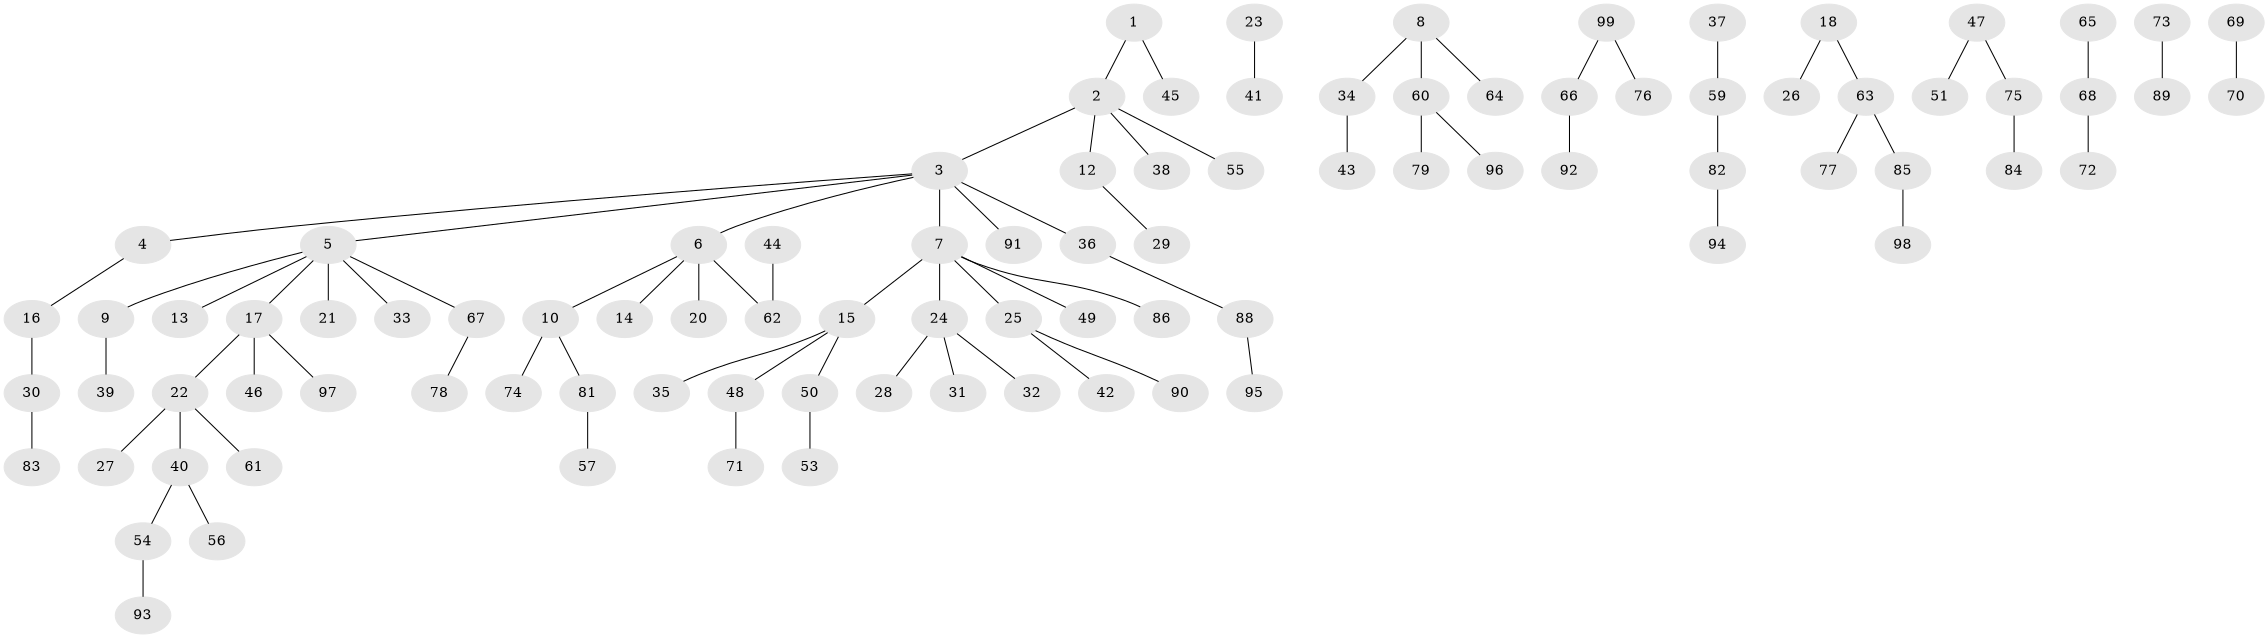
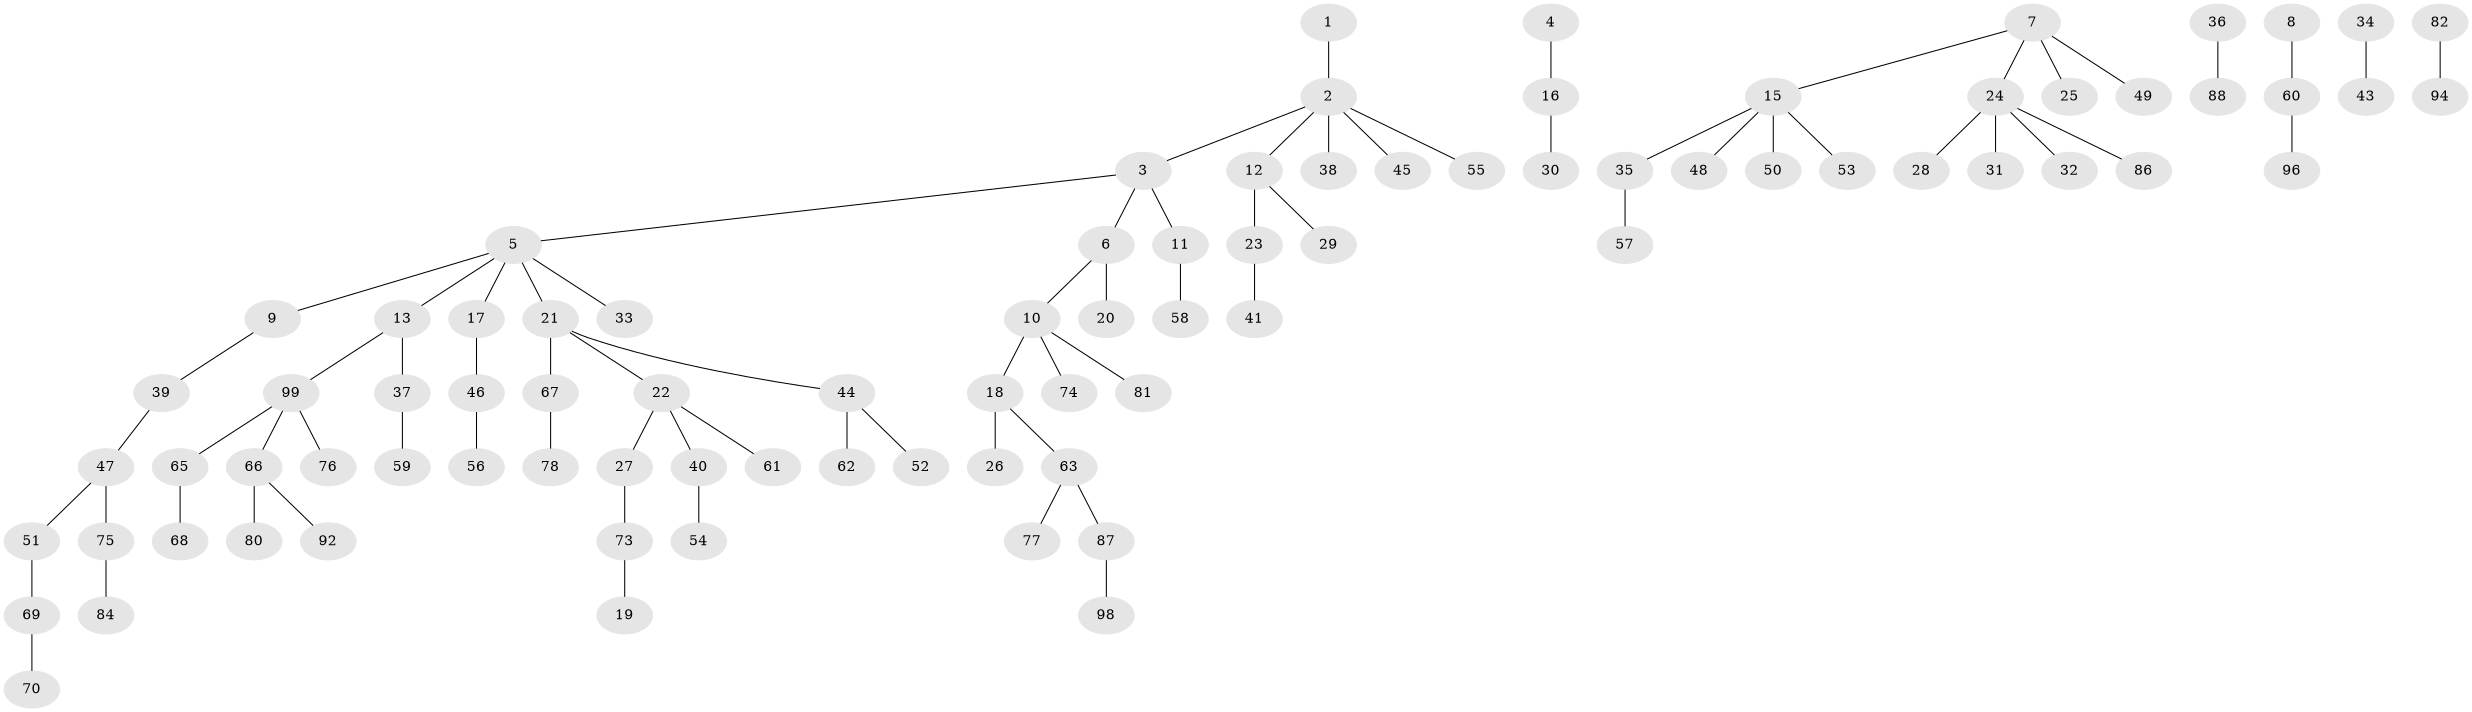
(1153, 60) -> (1366, 134)
(1384, 60) -> none
(1495, 97) -> none
(2162, 97) -> (625, 615)
(1718, 134) -> none
(1421, 171) -> none
(1903, 171) -> (1106, 541)
(2088, 171) -> none
(541, 203) -> none
(940, 208) -> none
(1014, 208) -> none
none -> (1255, 208)
(1014, 245) -> (1180, 245)
(402, 282) -> (551, 356)
(736, 282) -> none
(1051, 282) -> (2070, 134)
(625, 319) -> none
none -> (1180, 319)
(217, 356) -> (606, 356)
none -> (347, 356)
none -> (402, 356)
none -> (1014, 356)
none -> (694, 366)
(328, 393) -> none
(1106, 393) -> none
(1180, 393) -> none
(1255, 393) -> none
none -> (134, 430)
none -> (236, 430)
(588, 430) -> (1625, 208)
(810, 430) -> (1810, 134)
(32, 467) -> none
(736, 467) -> none
none -> (921, 467)
(199, 504) -> (477, 430)
none -> (625, 504)
none -> (254, 541)
none -> (32, 578)
(143, 615) -> none
